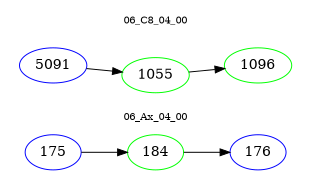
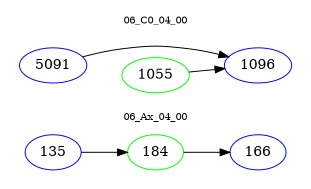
(156, 21) -> (156, 21)
(258, 65) -> (258, 65)
(99, 70) -> (151, 46)
(53, 152) -> (53, 152)
(258, 152) -> (258, 152)
